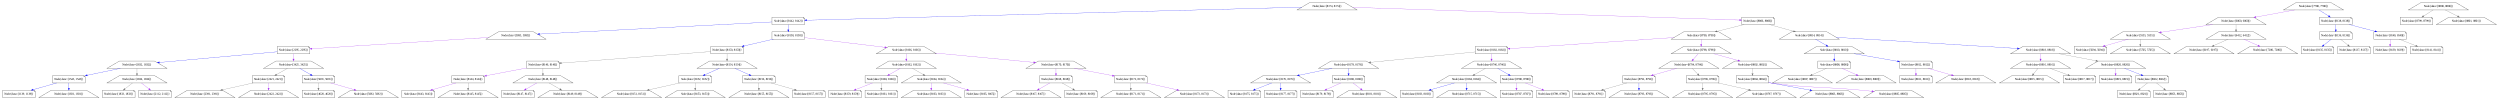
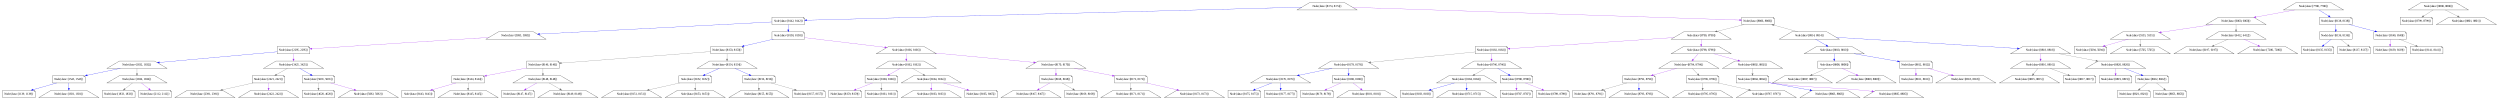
(1781, 28) -> (1786, 28)
